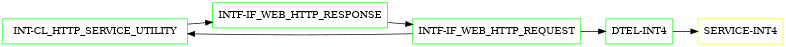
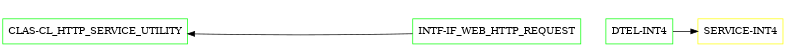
(300, 15) -> none
(95, 31) -> (95, 31)
(590, 31) -> none
